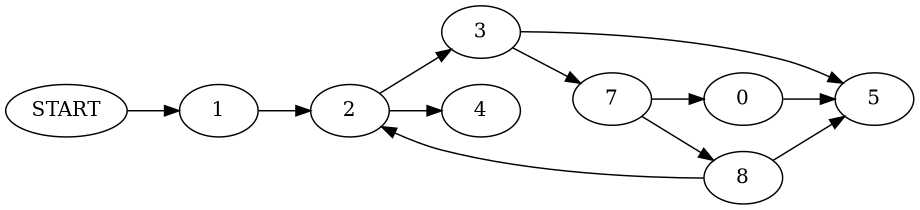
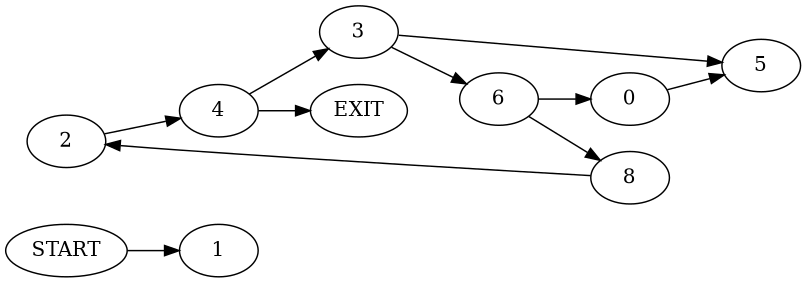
(409, 75) -> (283, 75)
(612, 99) -> (499, 99)
(277, 111) -> none
none -> (359, 111)
(803, 142) -> none
